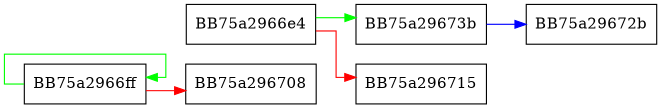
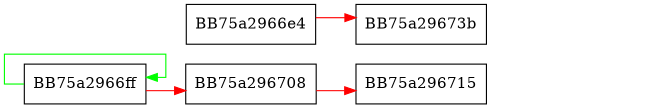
(330, 18) -> (330, 18)
(591, 24) -> none
(336, 48) -> (331, 91)
